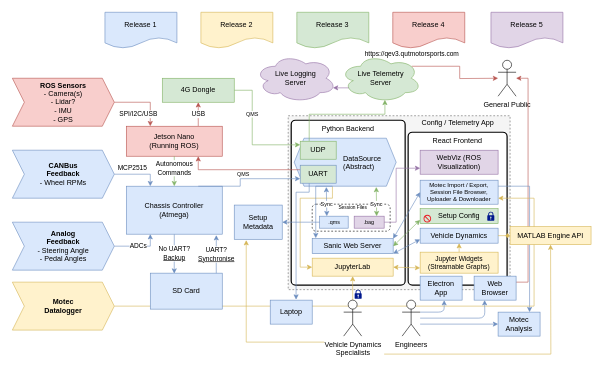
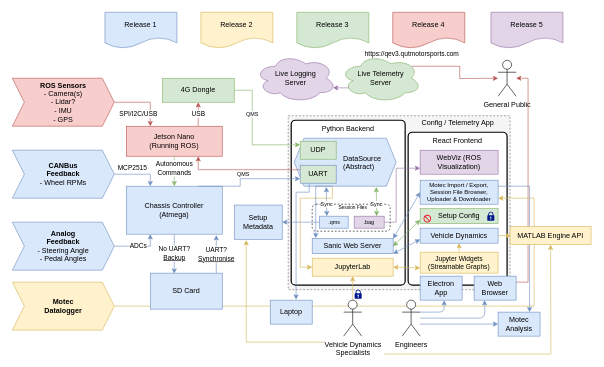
(309, 114) -> none
